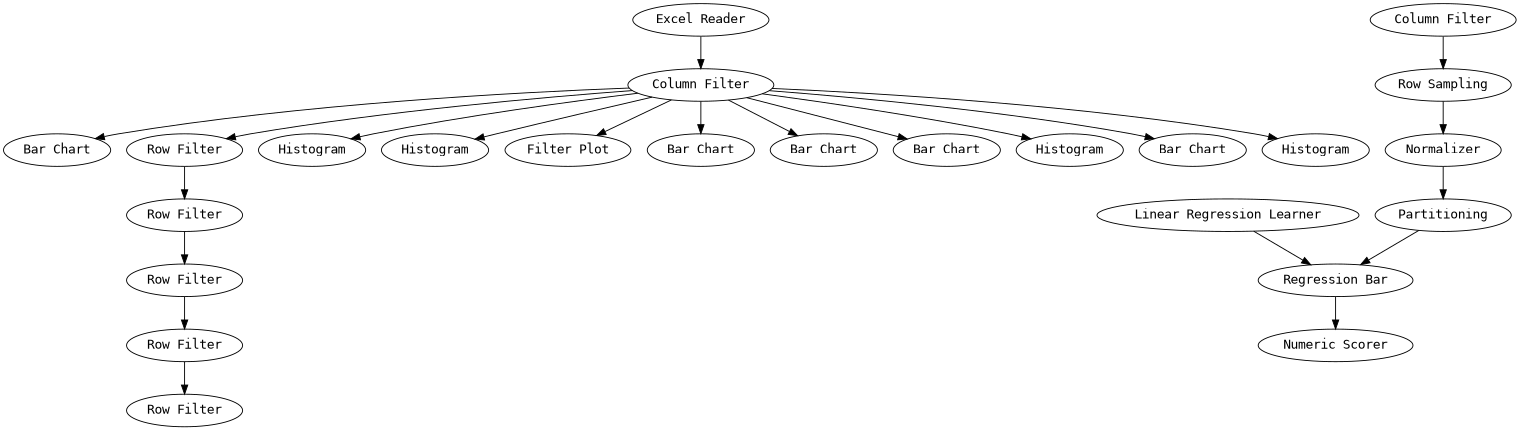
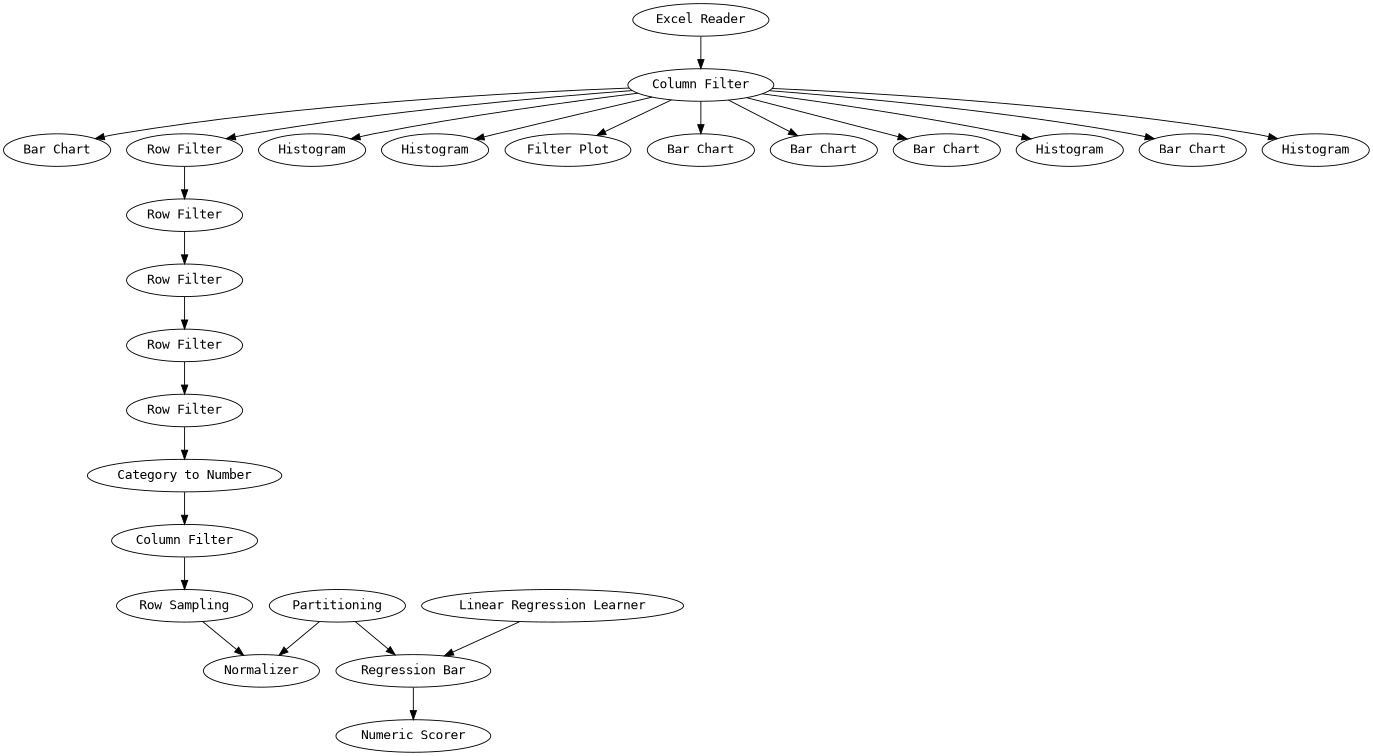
(1443, 178) -> (303, 636)
none -> (185, 476)
